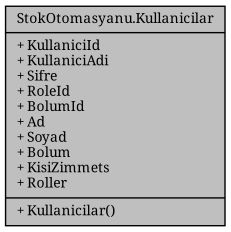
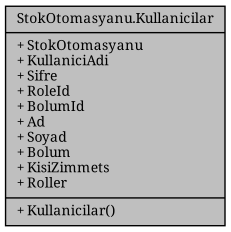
(59, 46) -> (80, 46)
